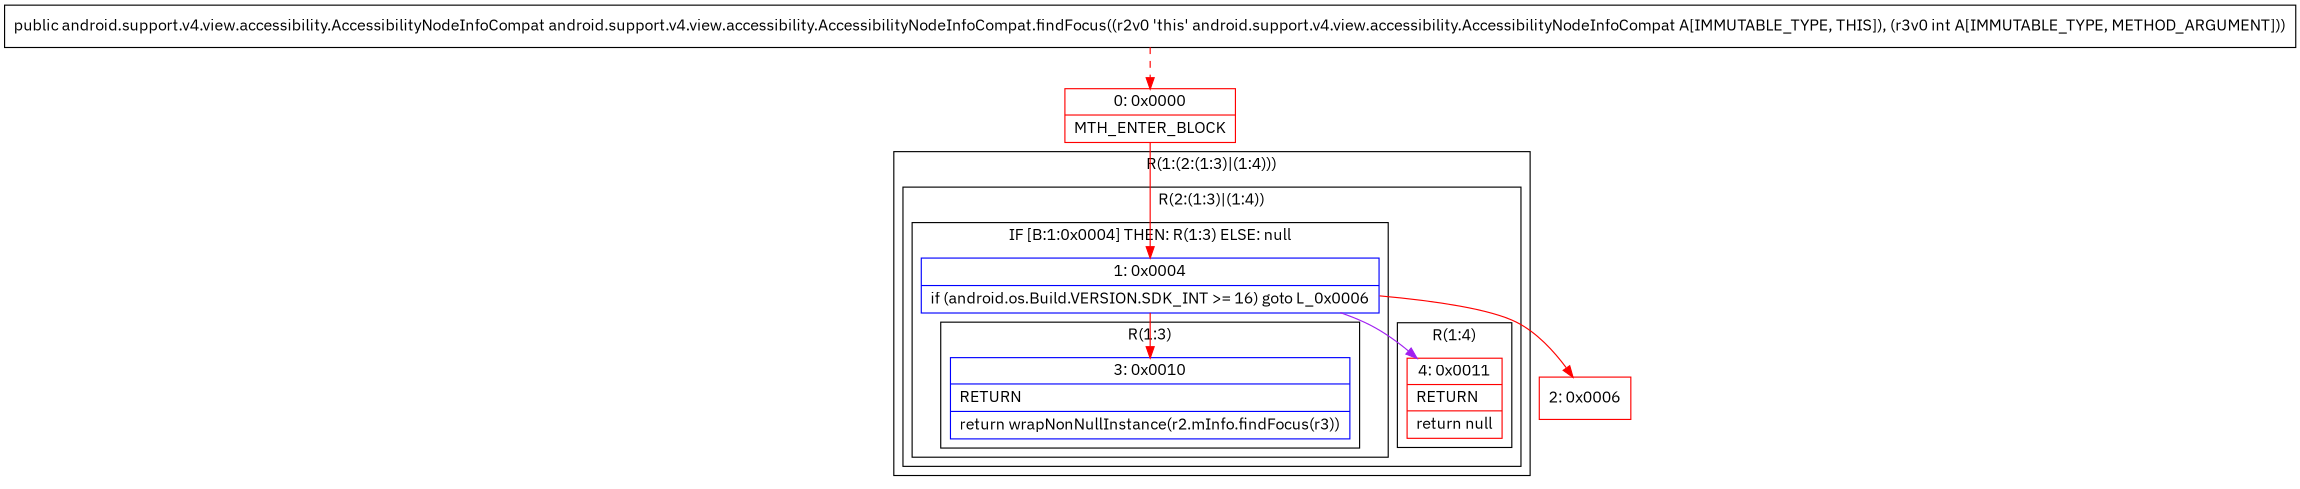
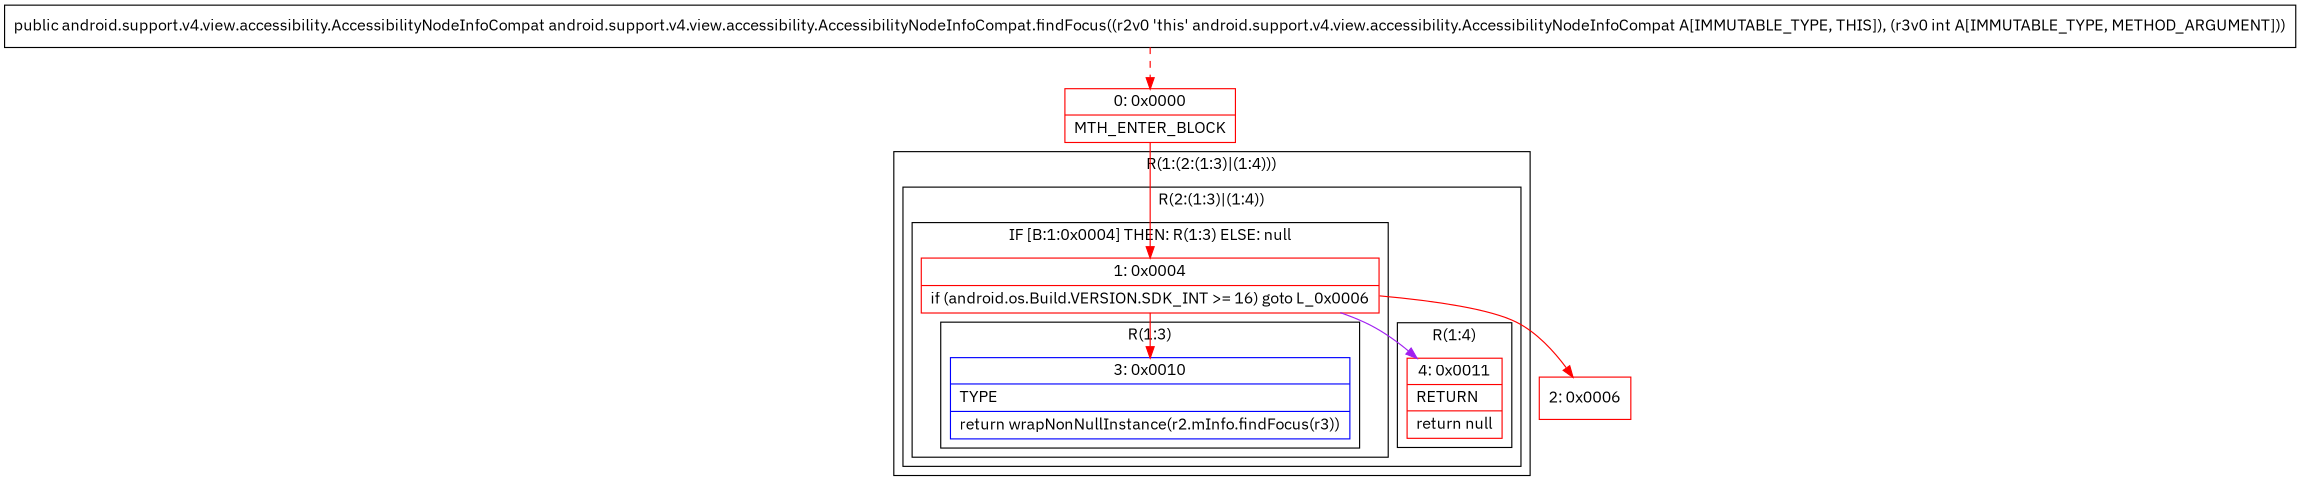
(1150, 286) -> (1150, 286)
(991, 397) -> (979, 397)
